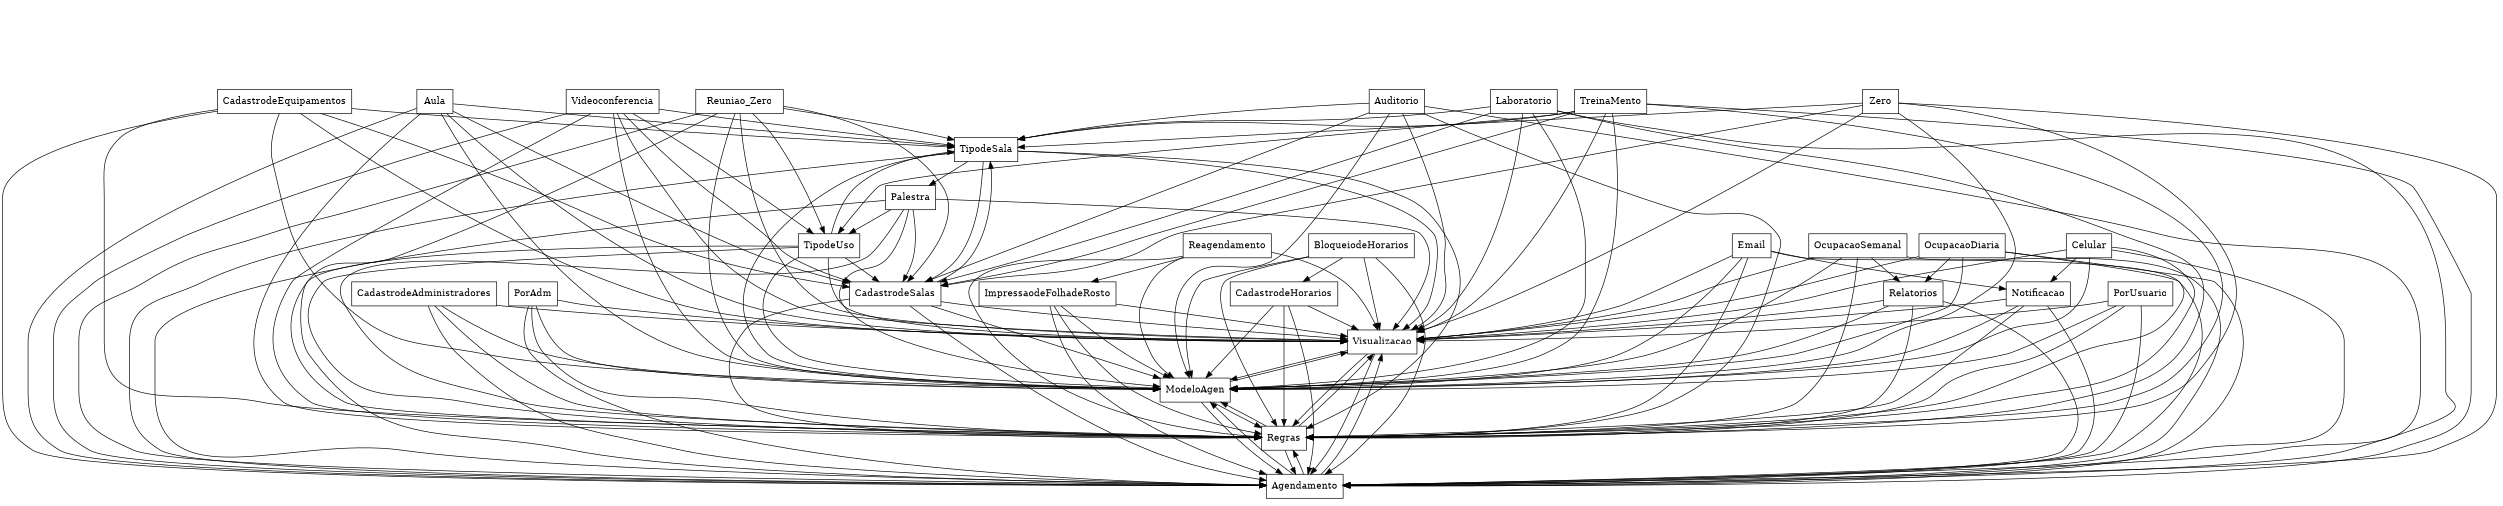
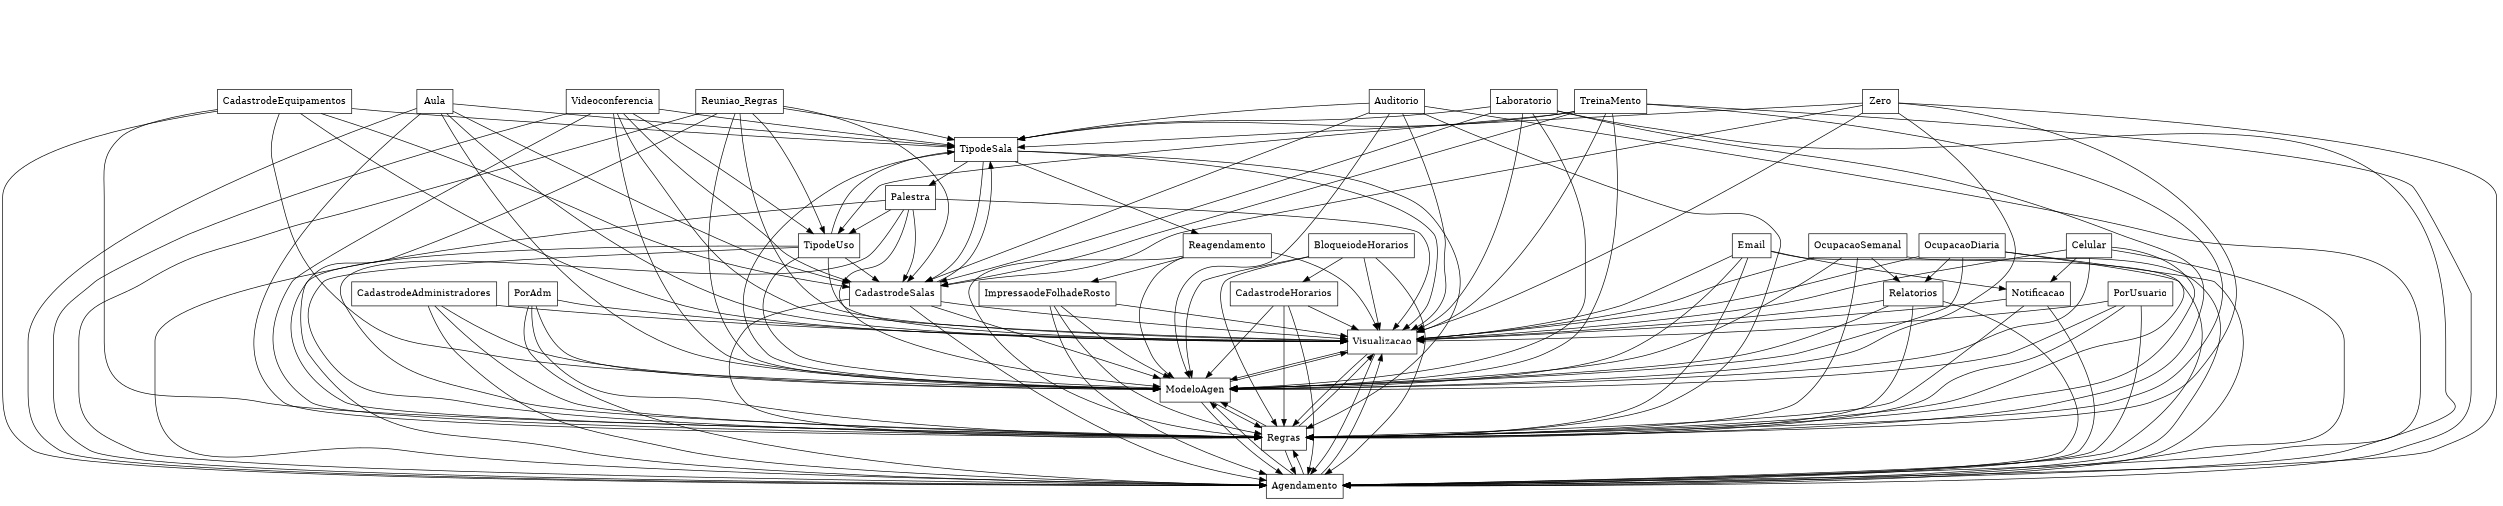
(740, 101) -> (740, 101)
(1633, 379) -> none
(132, 414) -> (1103, 196)
